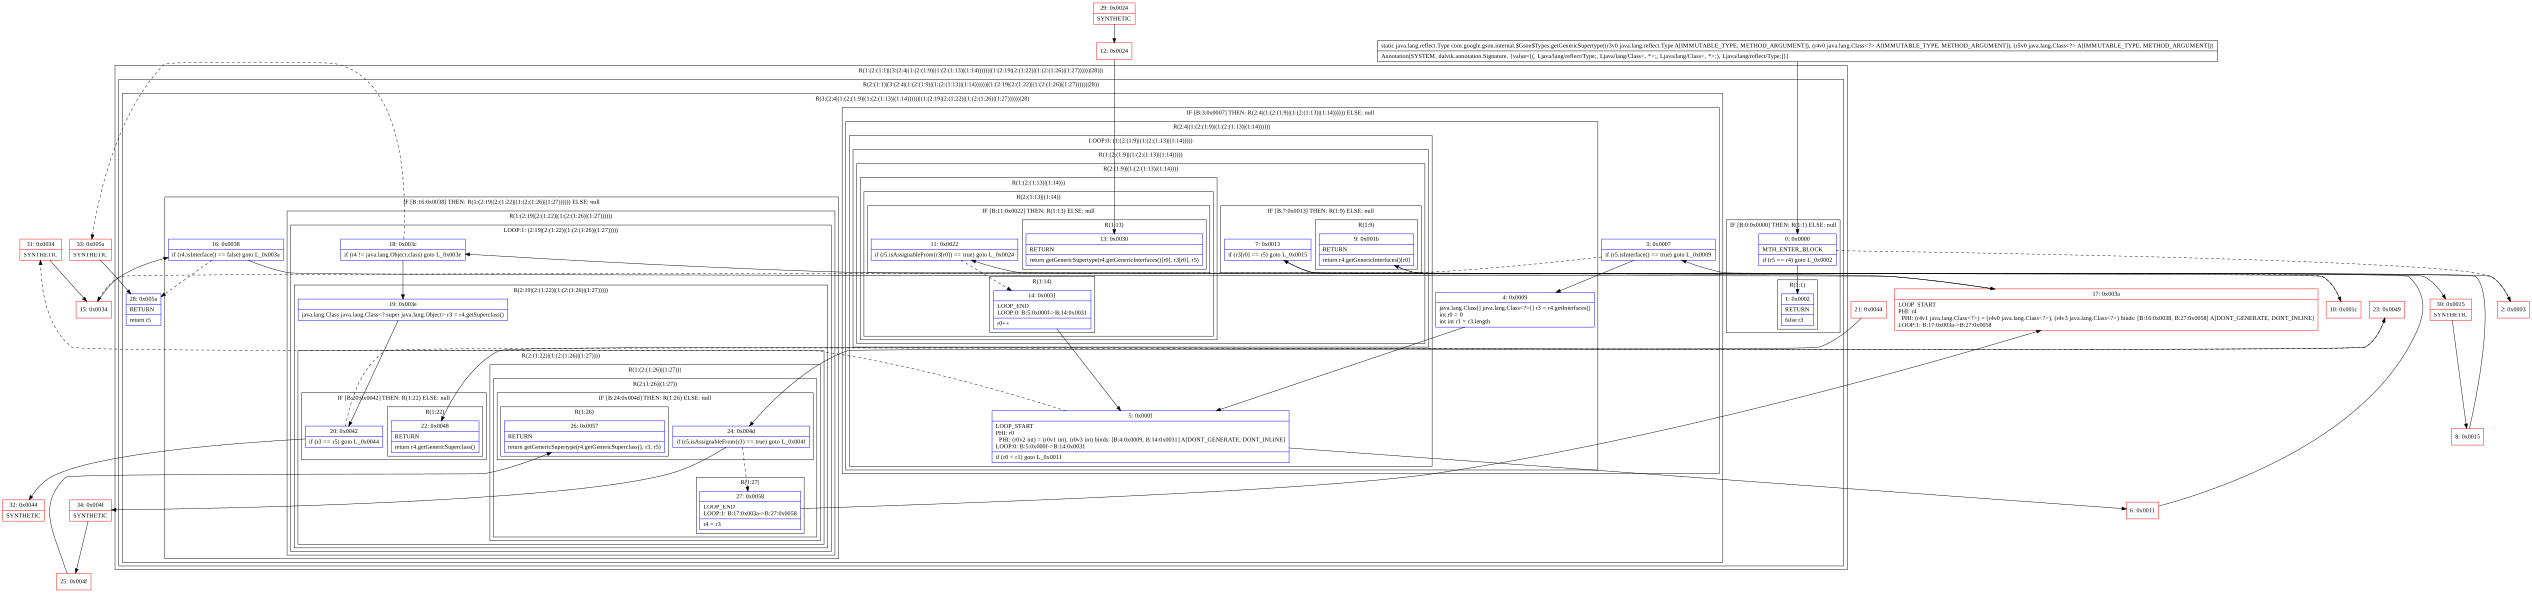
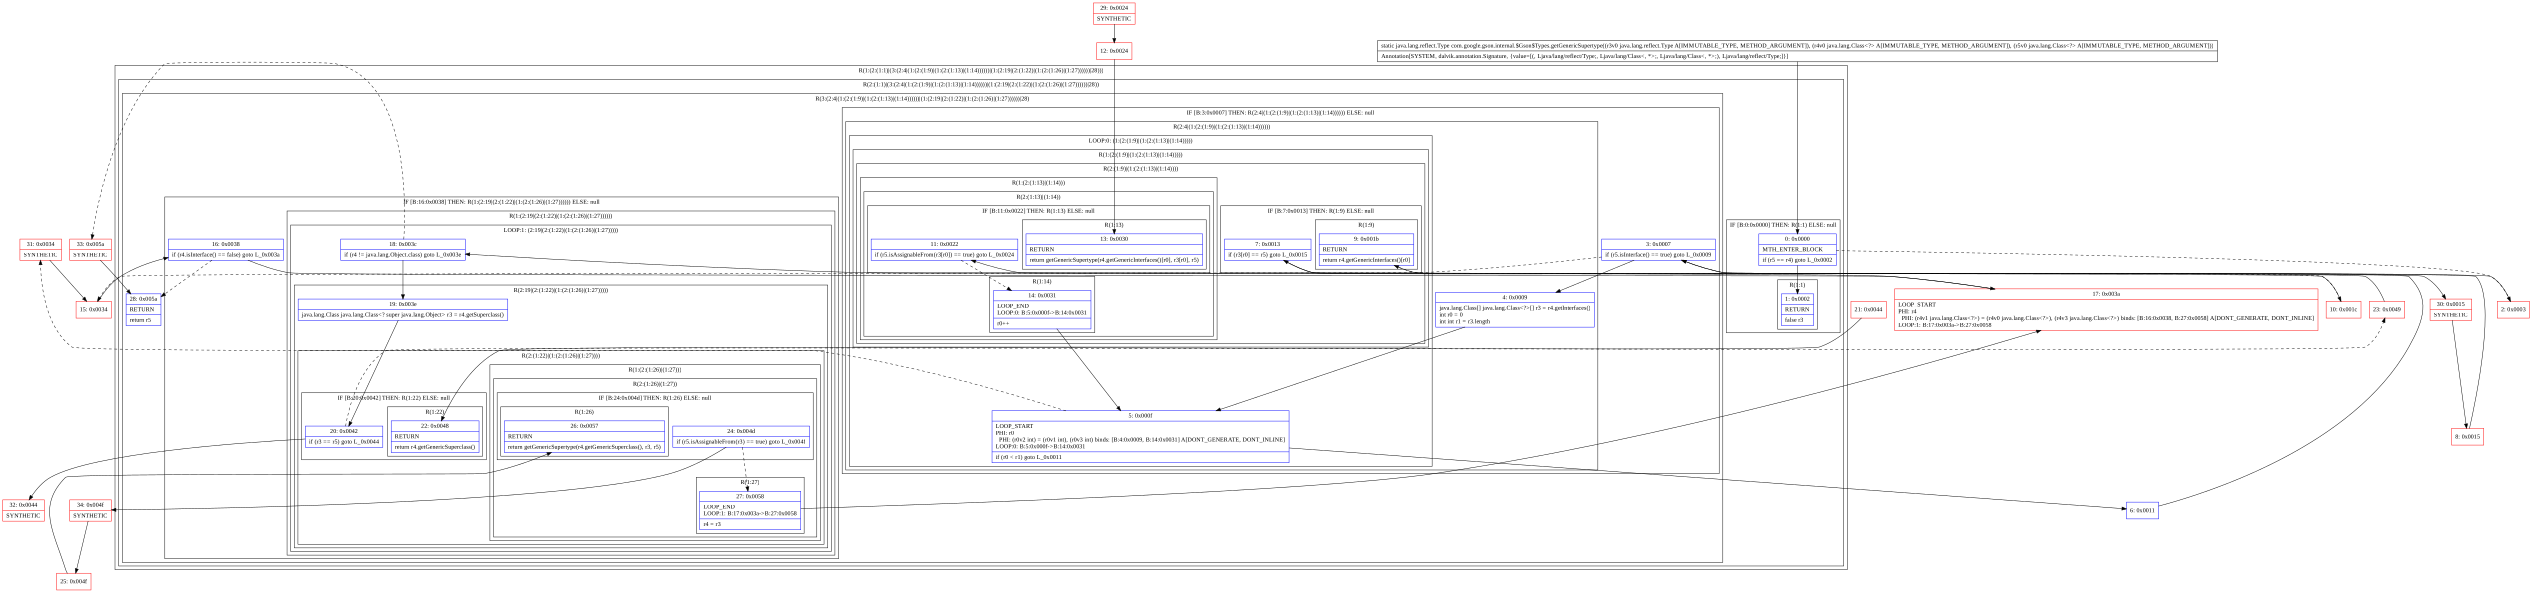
(1564, 349) -> (2041, 274)
(2143, 511) -> (2143, 511)
